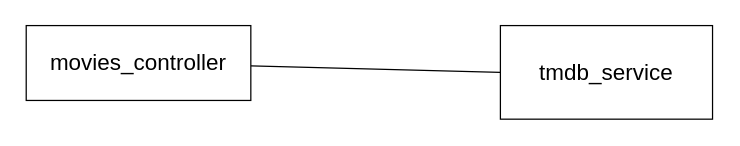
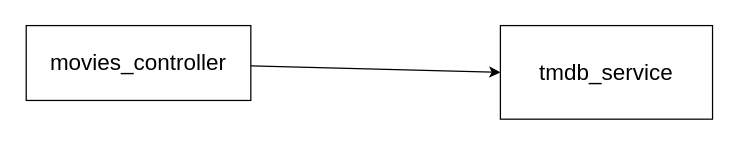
(494, 72) -> (491, 72)
